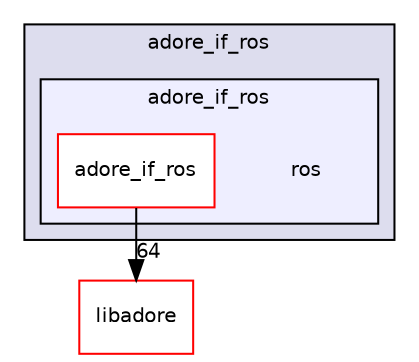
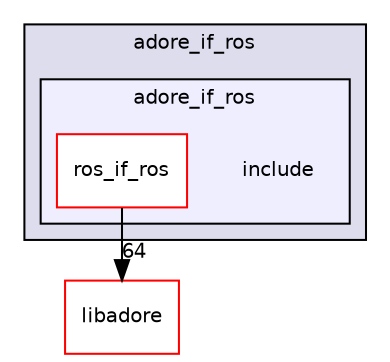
(136, 171) -> (122, 171)
(307, 171) -> (279, 171)
